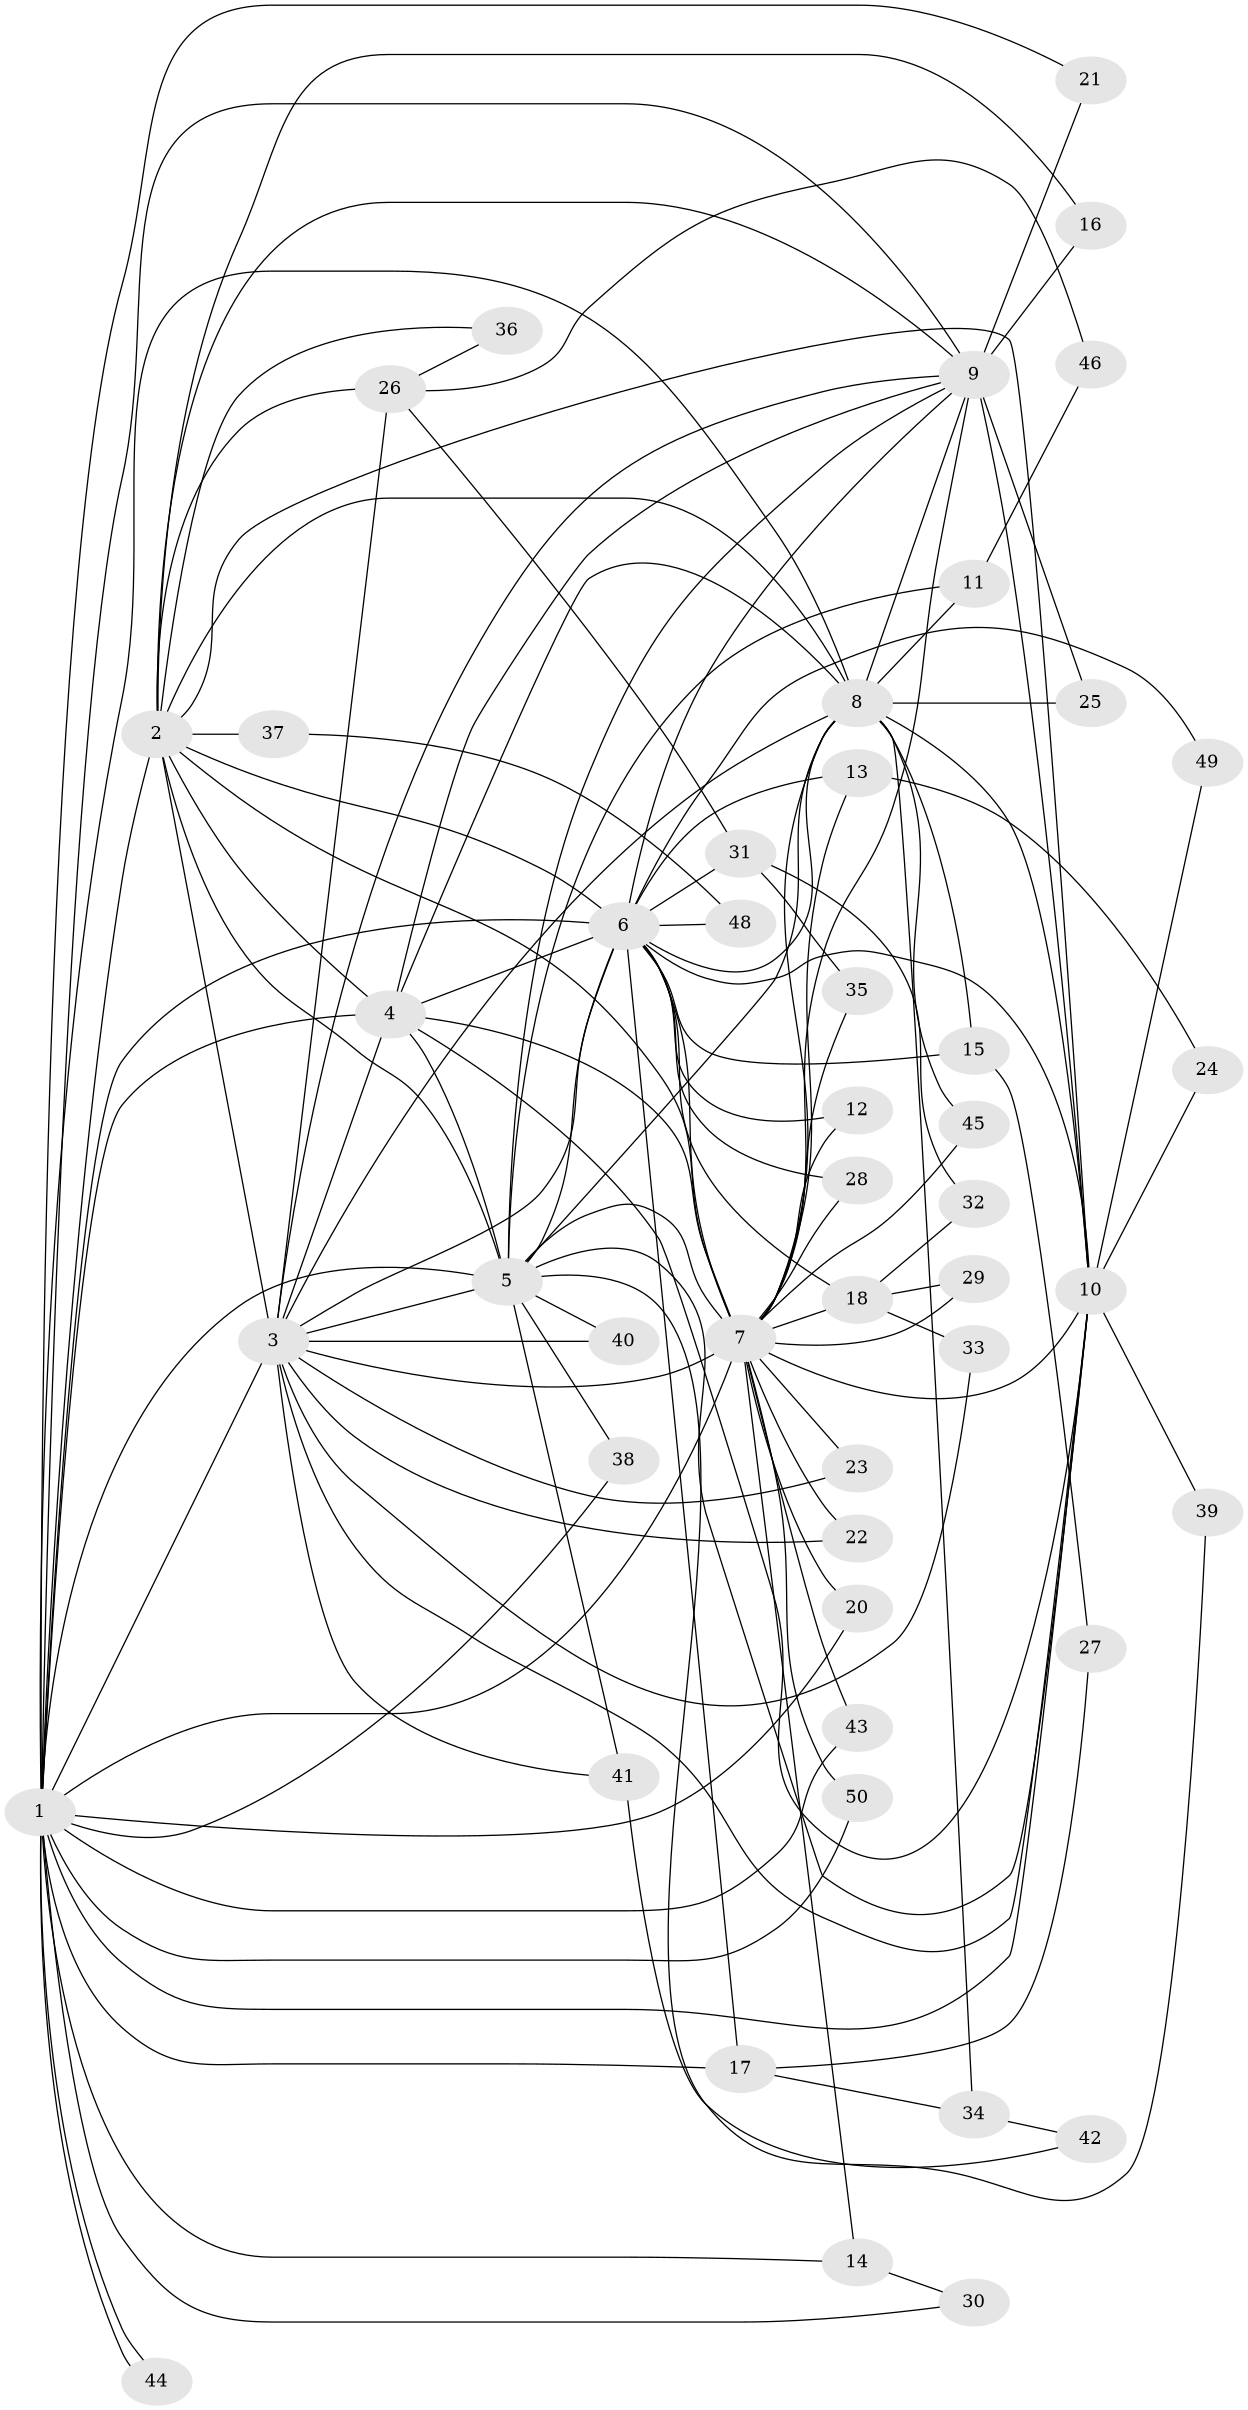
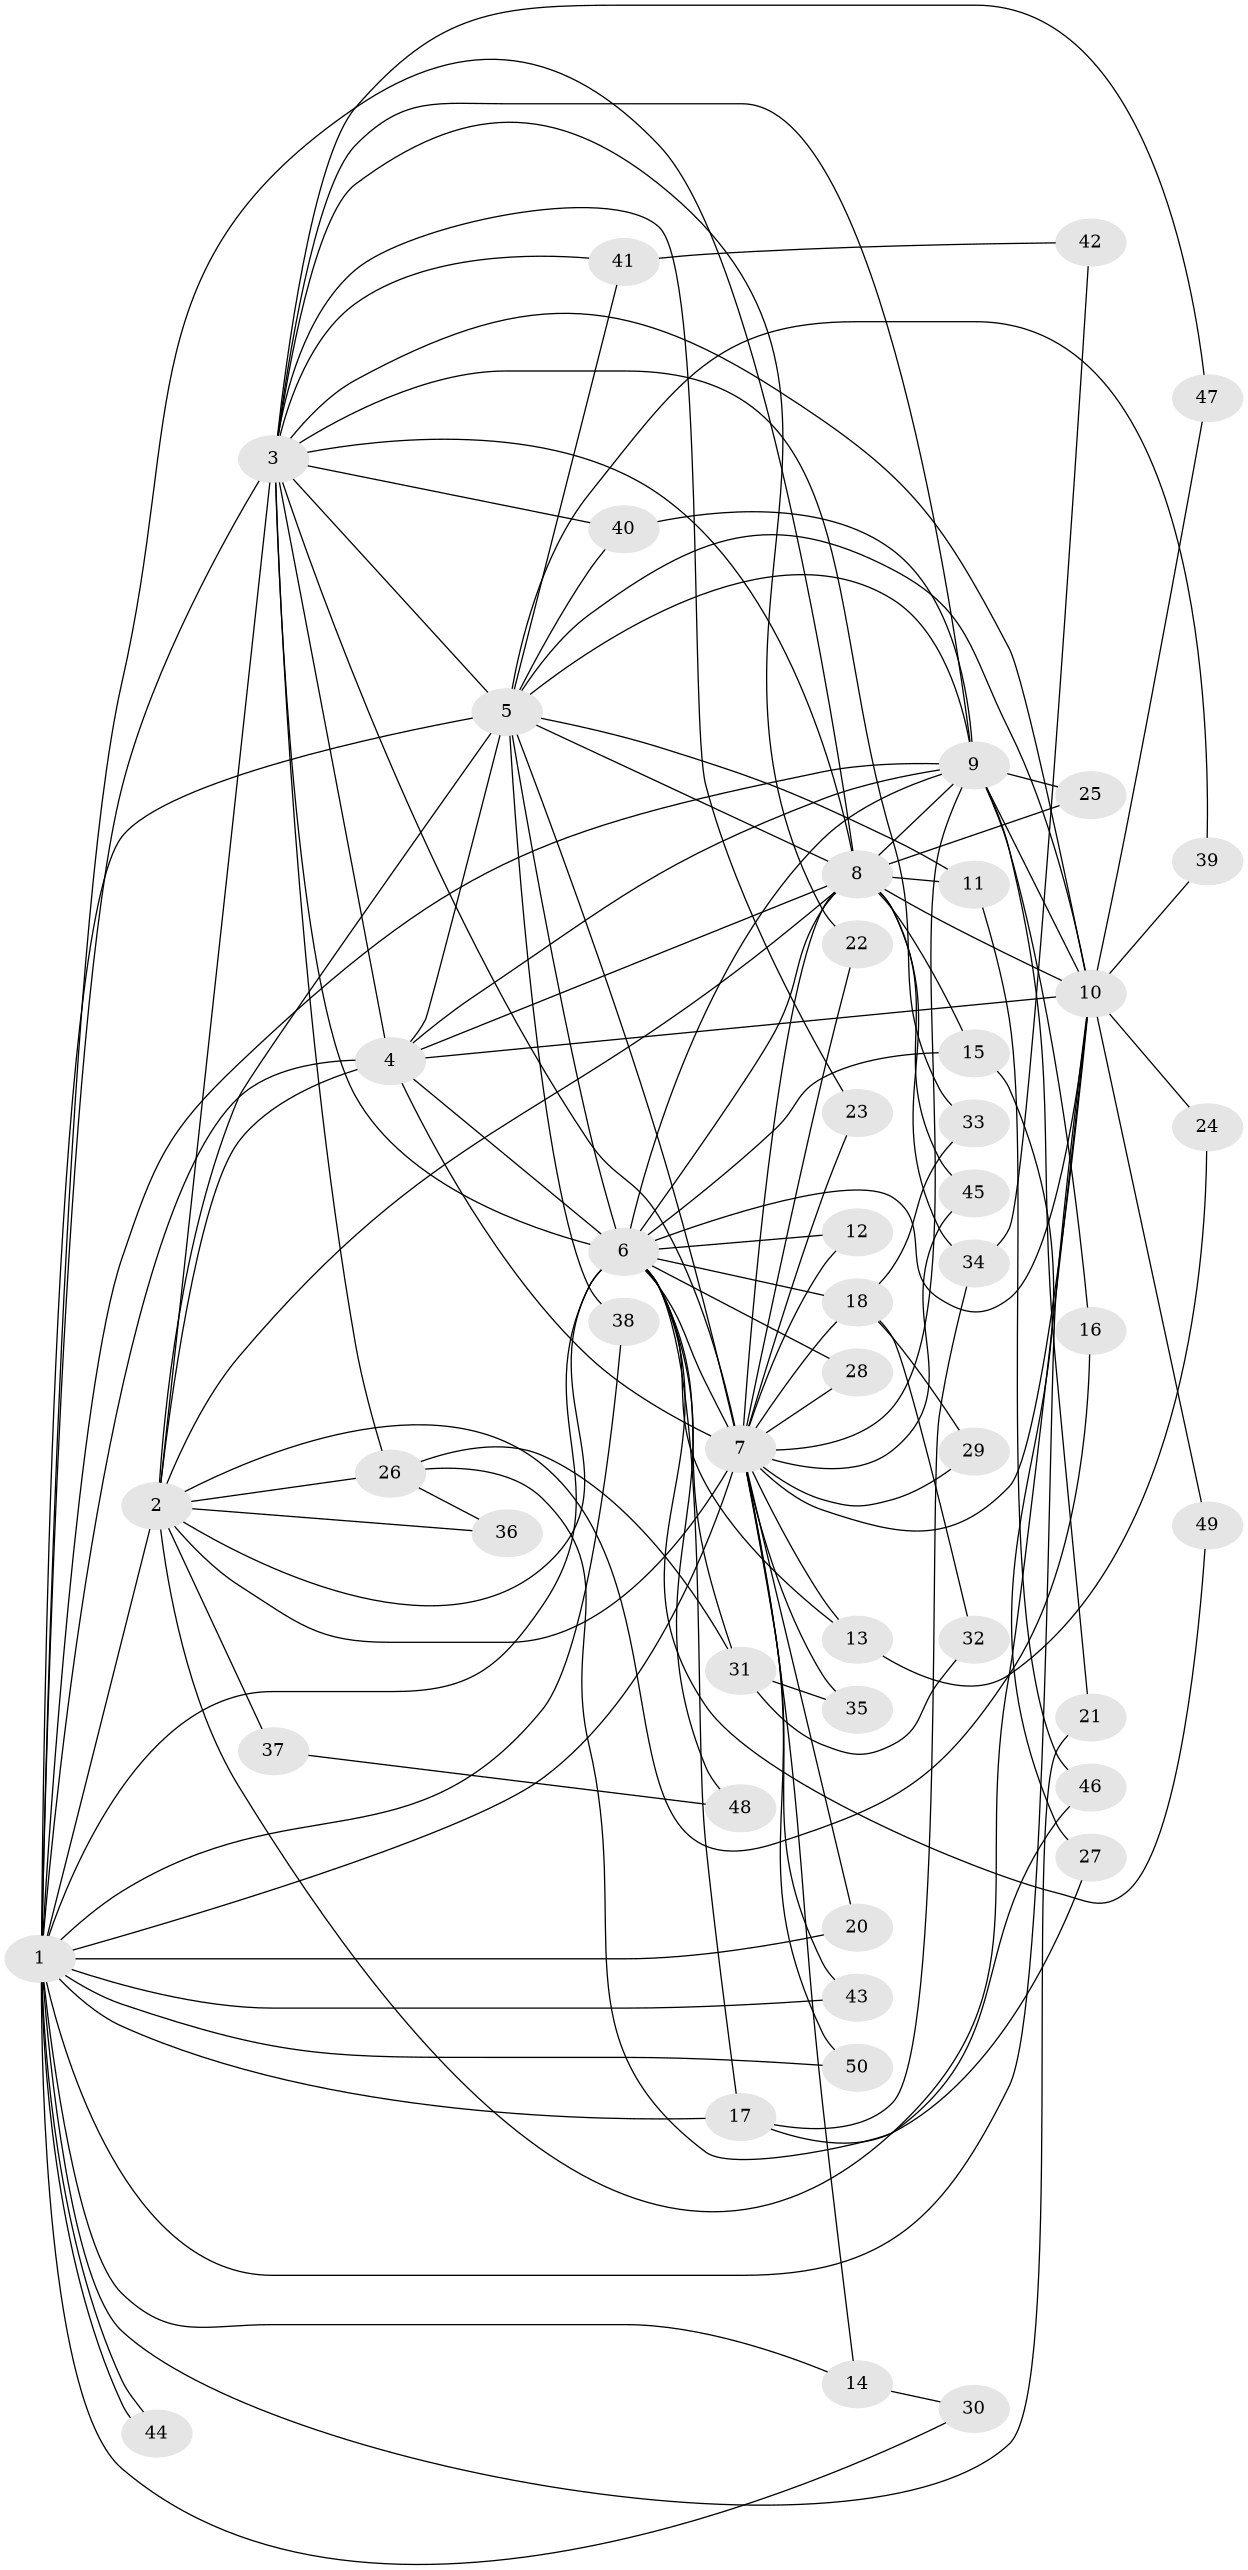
(386, 203) -> (880, 542)
none -> (1208, 398)
